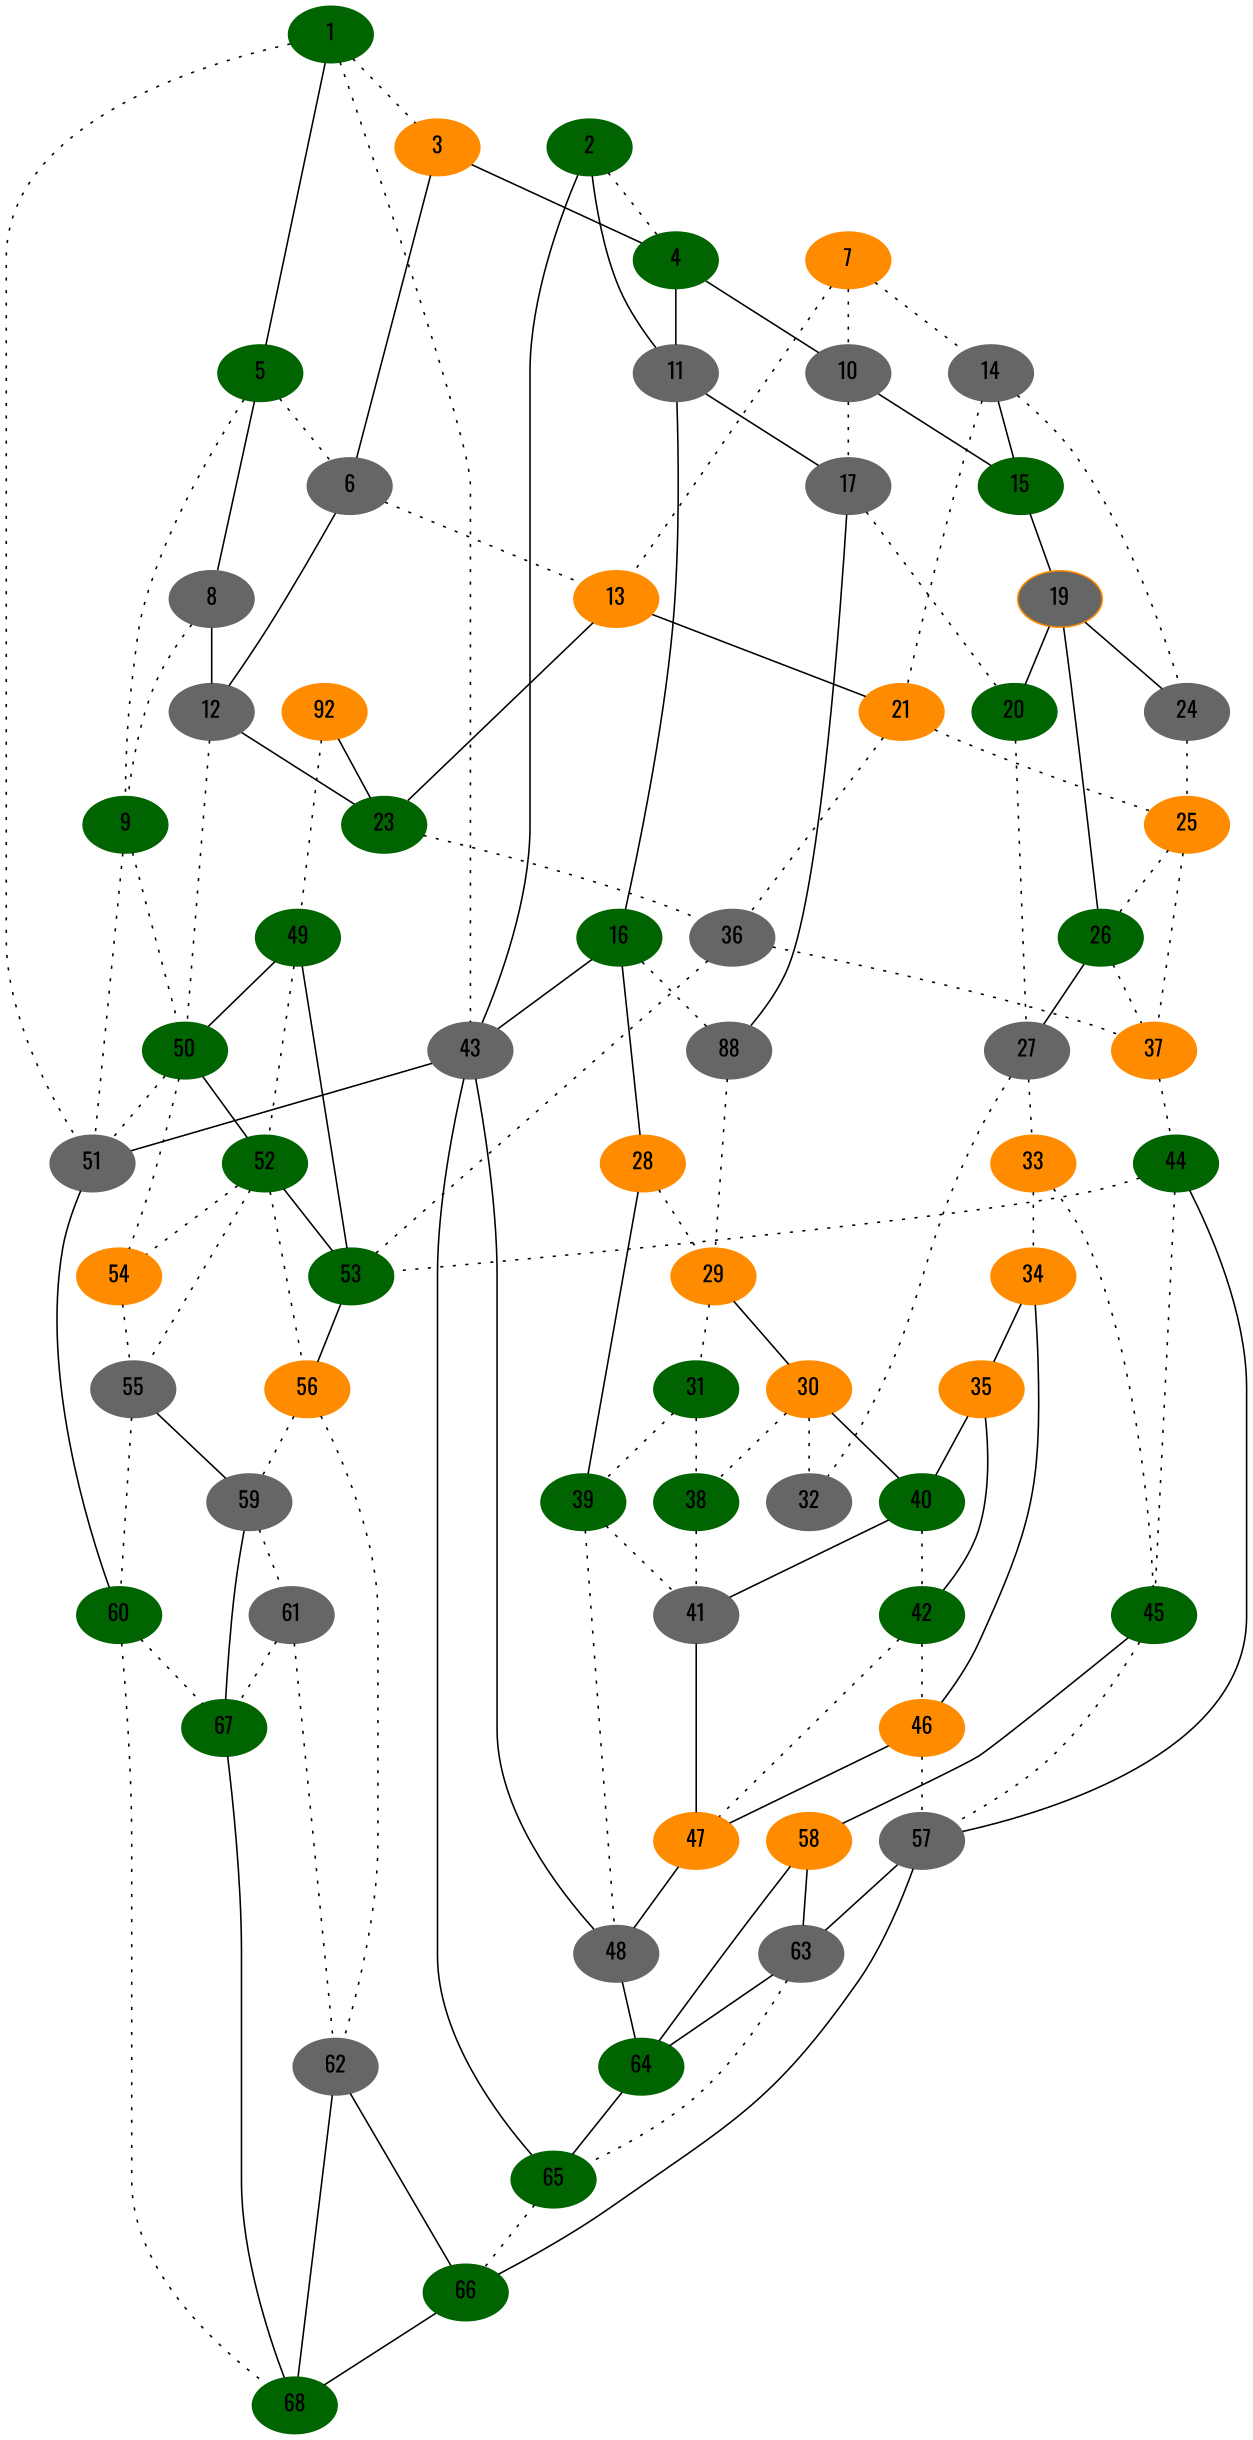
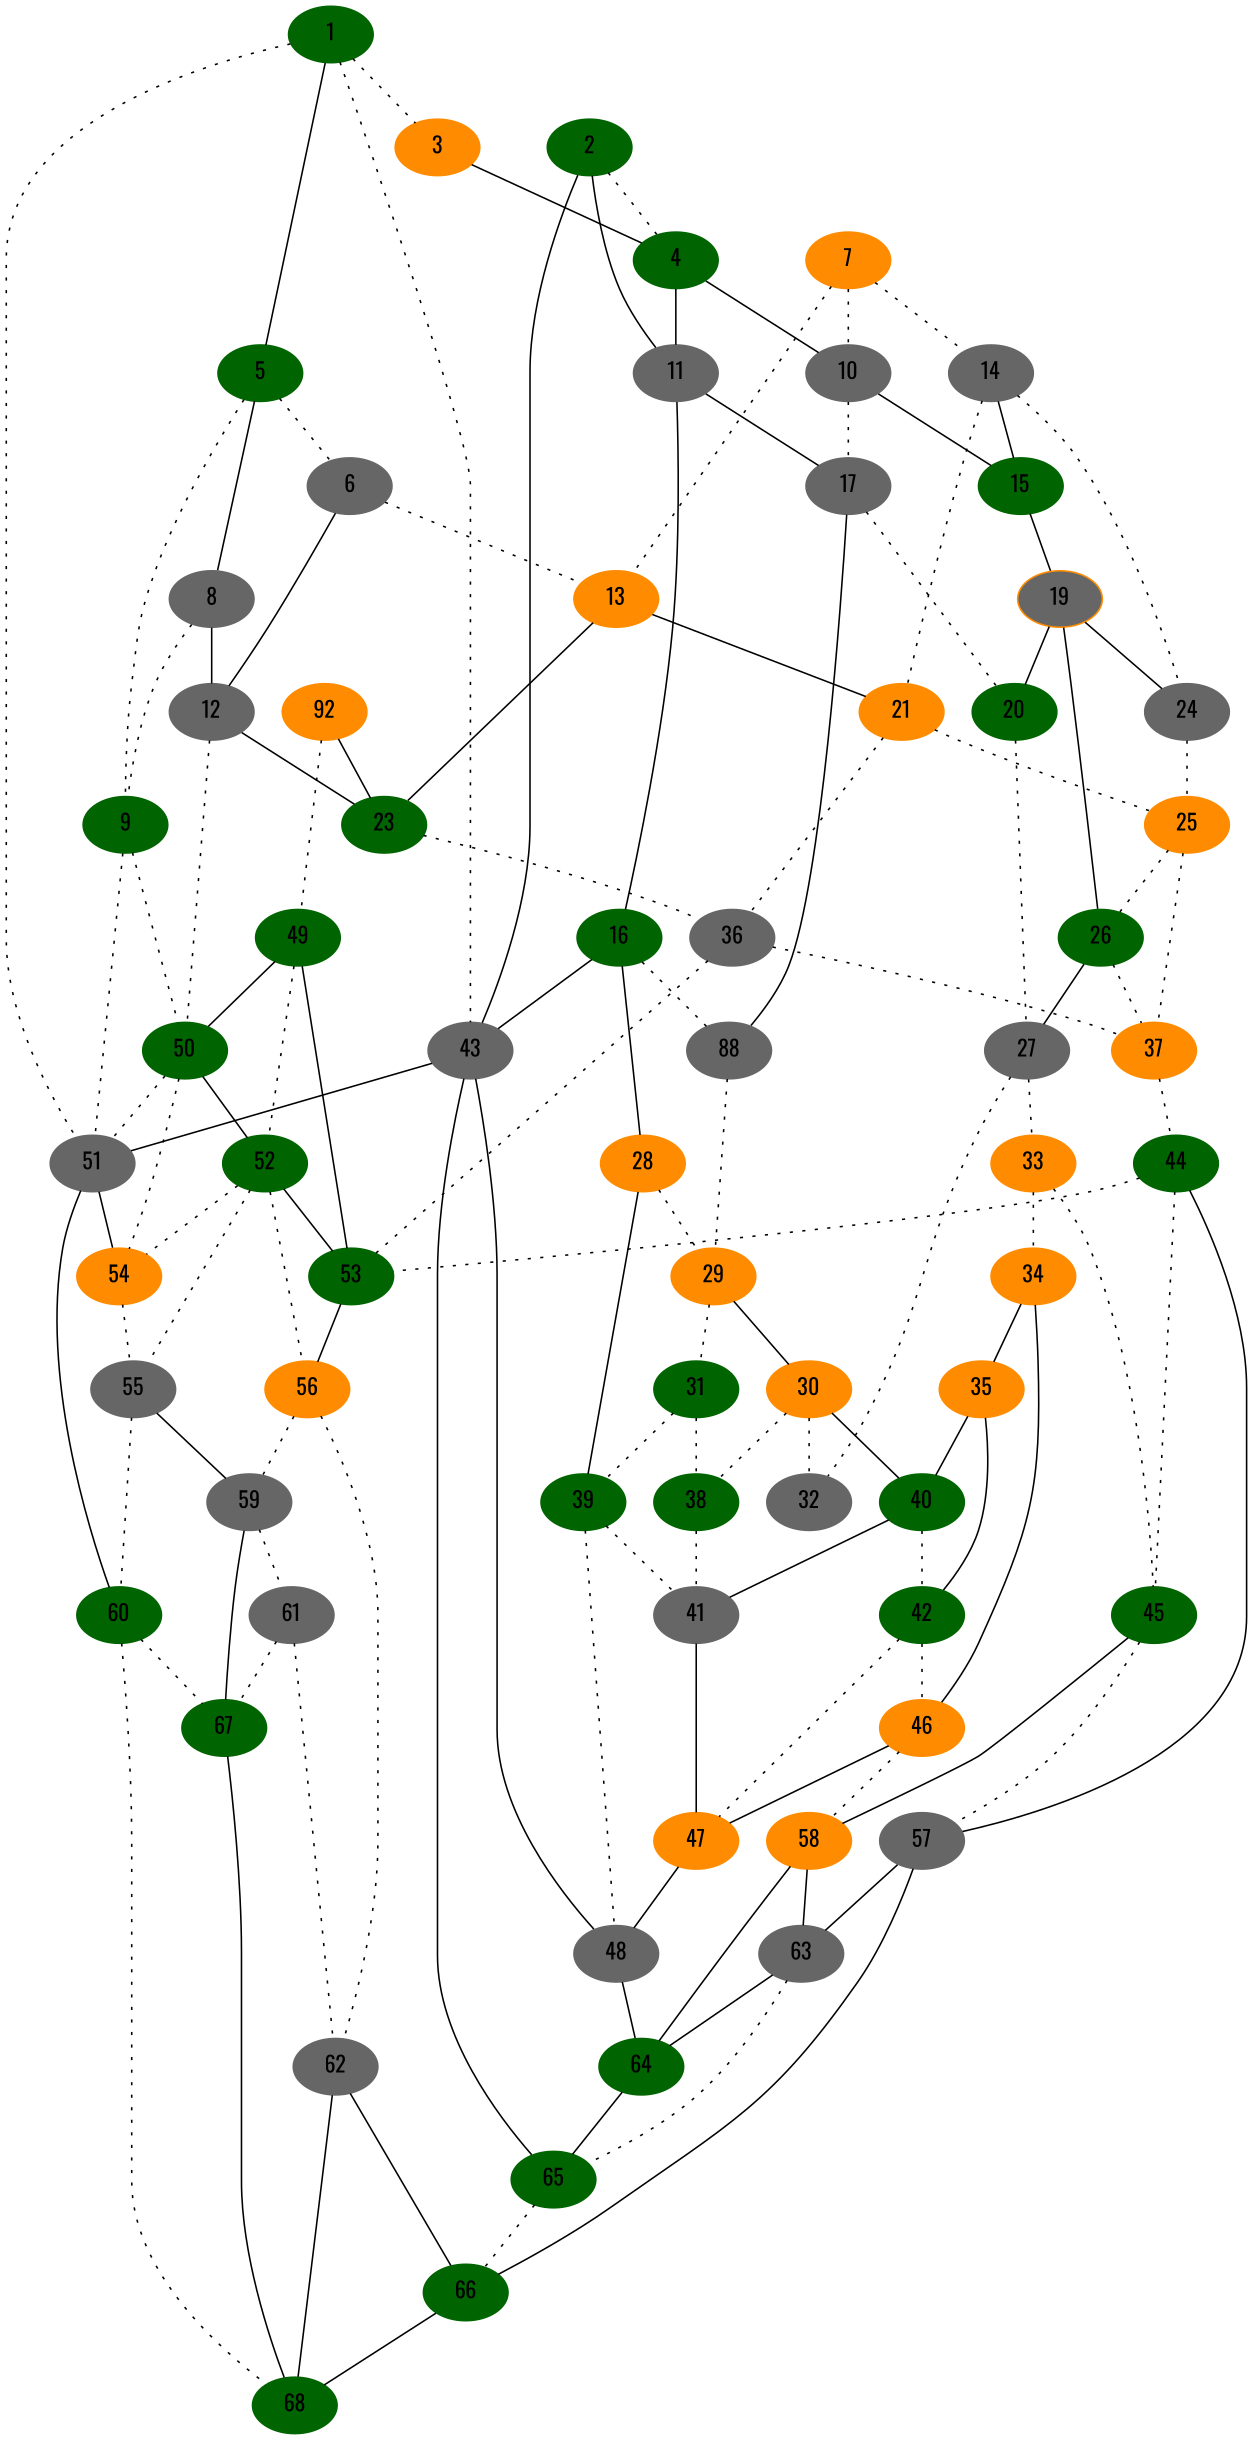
(394, 317) -> none
none -> (106, 1220)
(922, 1773) -> (866, 1784)
